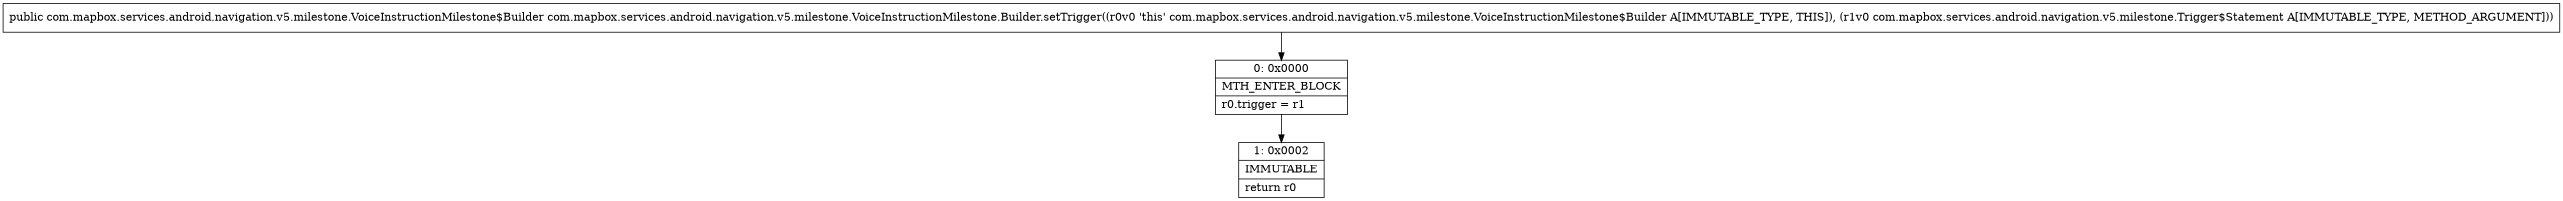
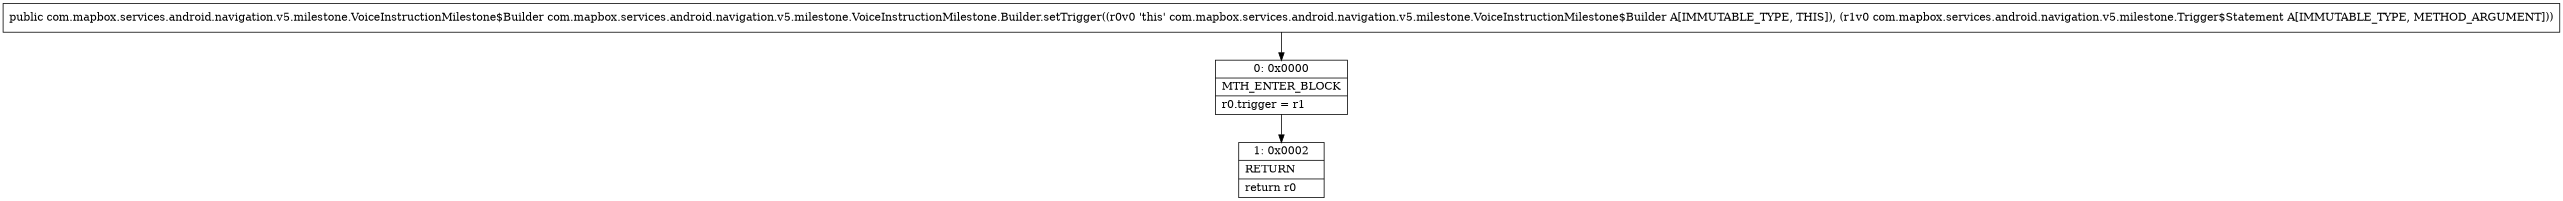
(1281, 169) -> (1270, 169)
